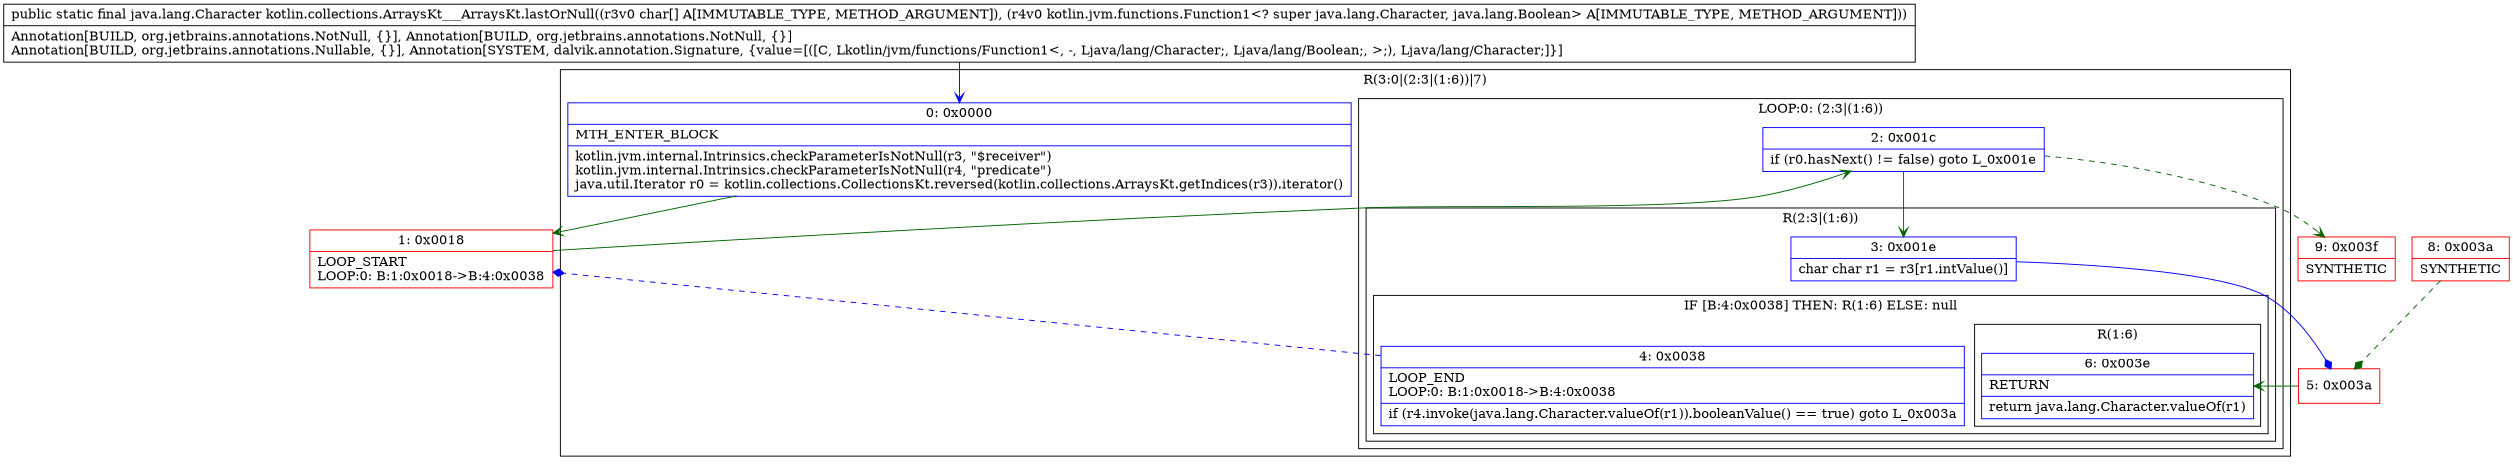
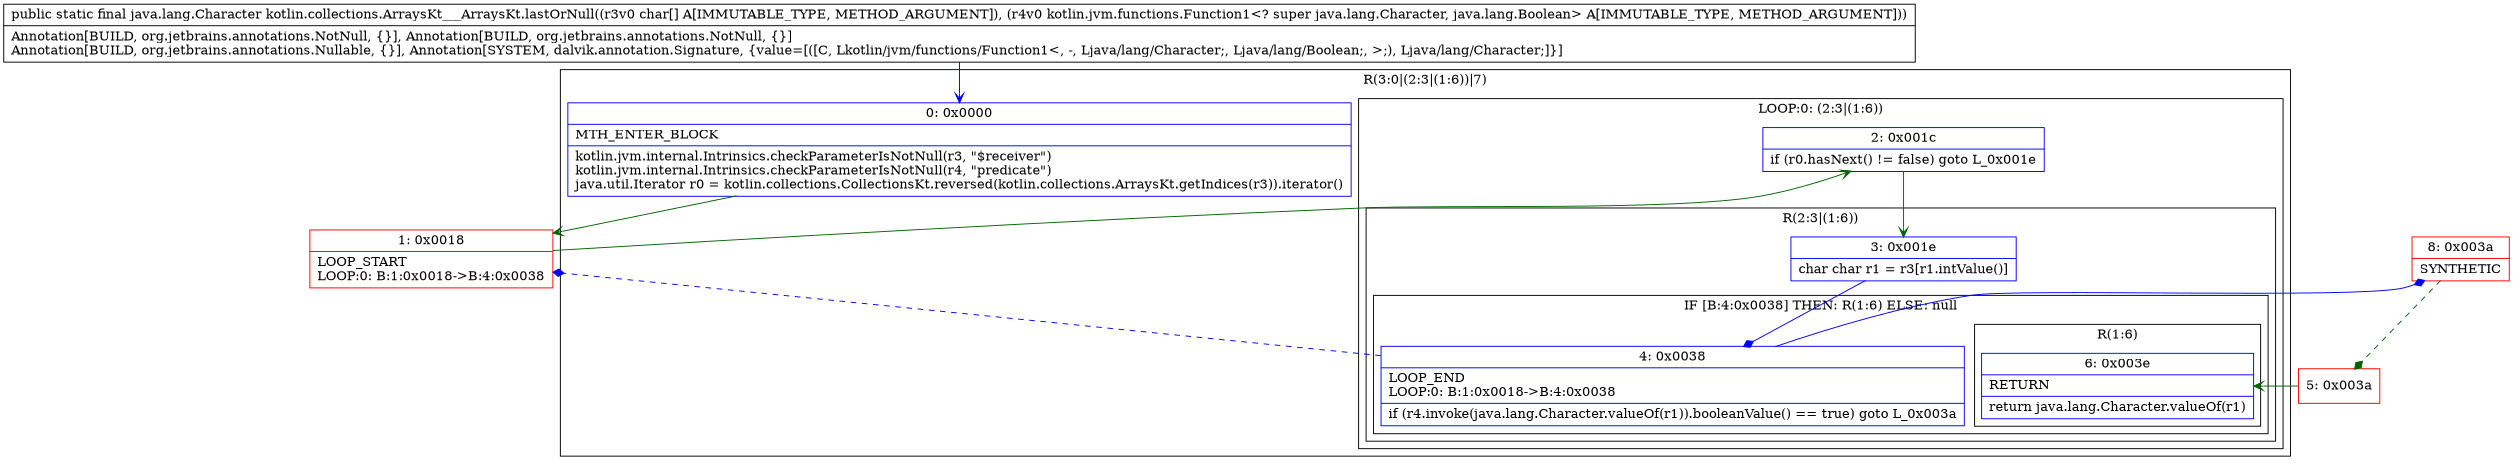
(2347, 259) -> none
(2186, 275) -> (1809, 311)
none -> (1931, 303)
